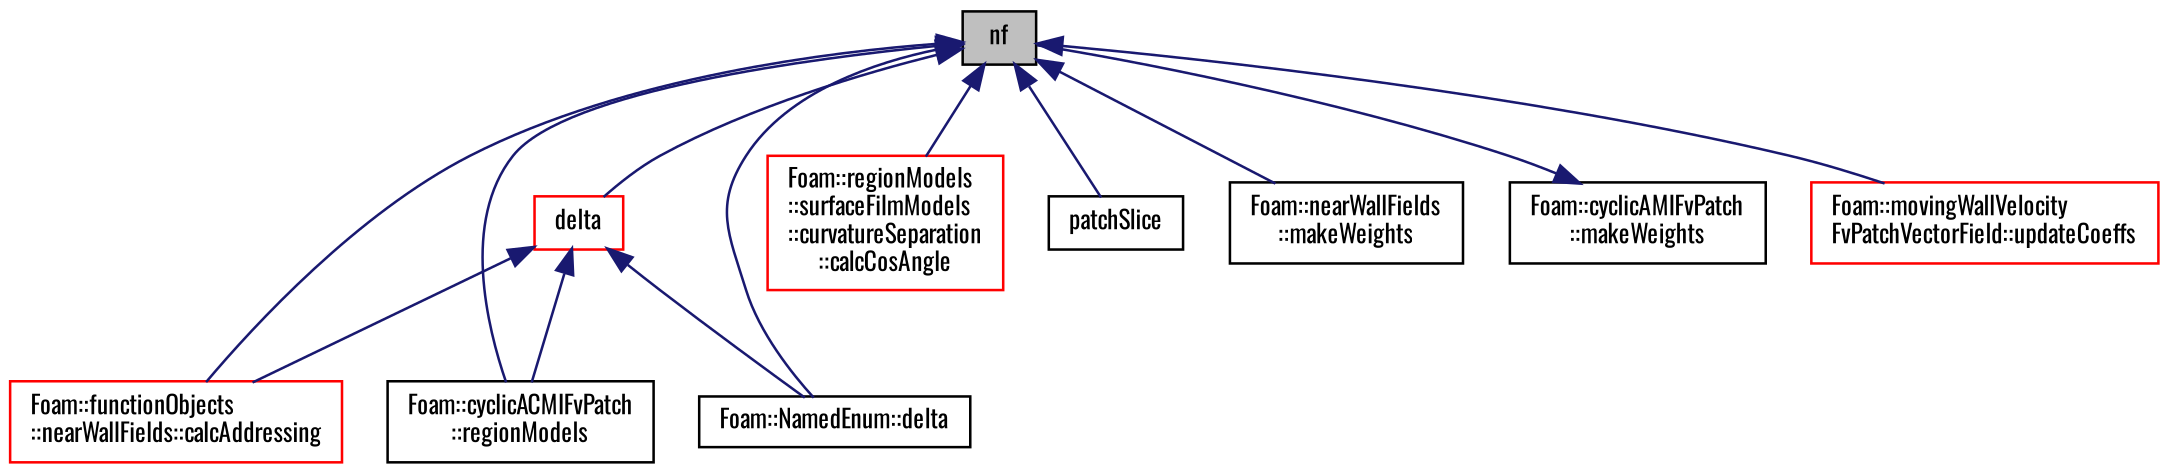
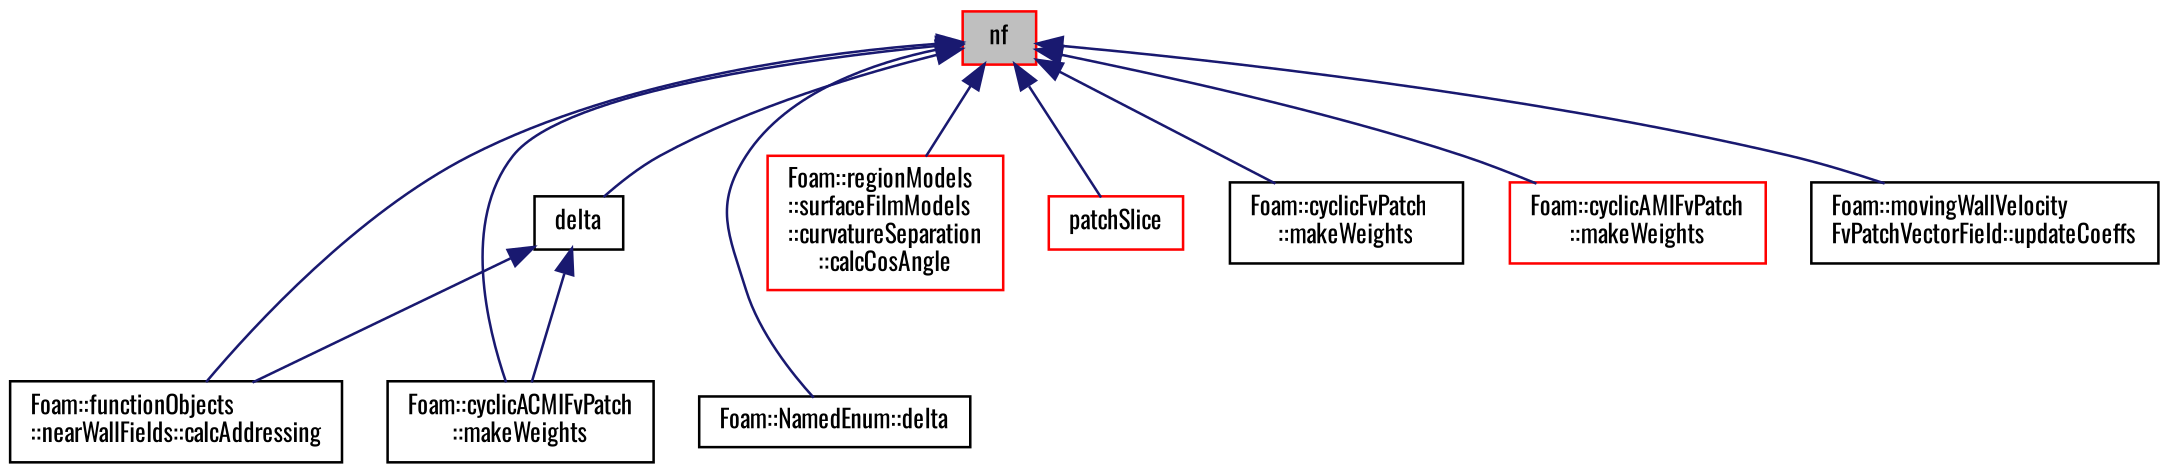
(999, 38) -> (999, 38)
(1299, 98) -> (1302, 109)
(579, 223) -> (579, 223)
(1116, 223) -> (1116, 223)
(1346, 223) -> (1346, 223)
(1638, 223) -> (1638, 223)
(1985, 223) -> (1985, 223)
(716, 332) -> none
(176, 422) -> (176, 422)
(521, 422) -> (521, 422)
